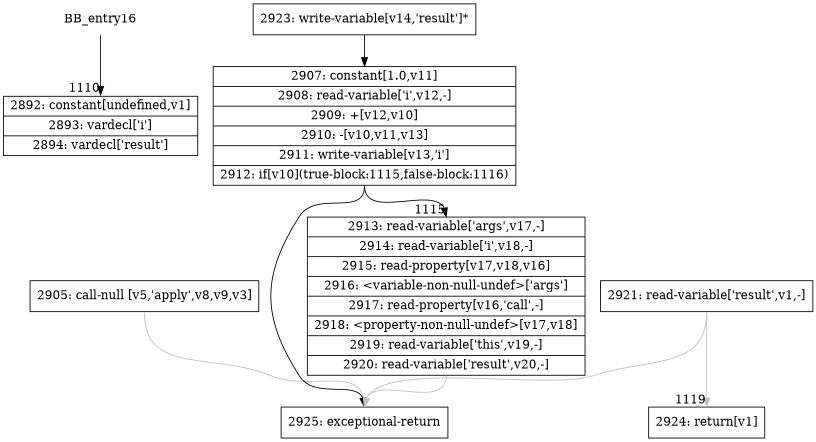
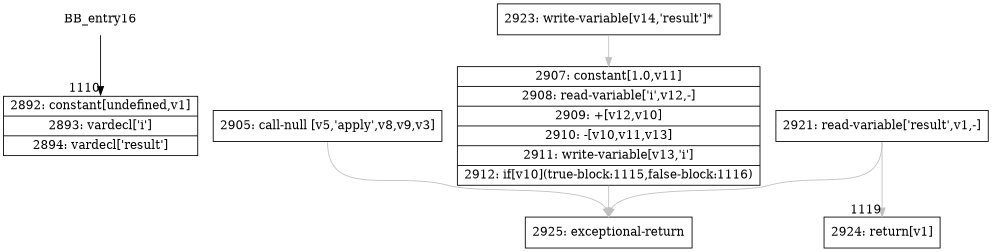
(365, 46) -> (609, 46)
(271, 292) -> (609, 197)
(446, 296) -> none
